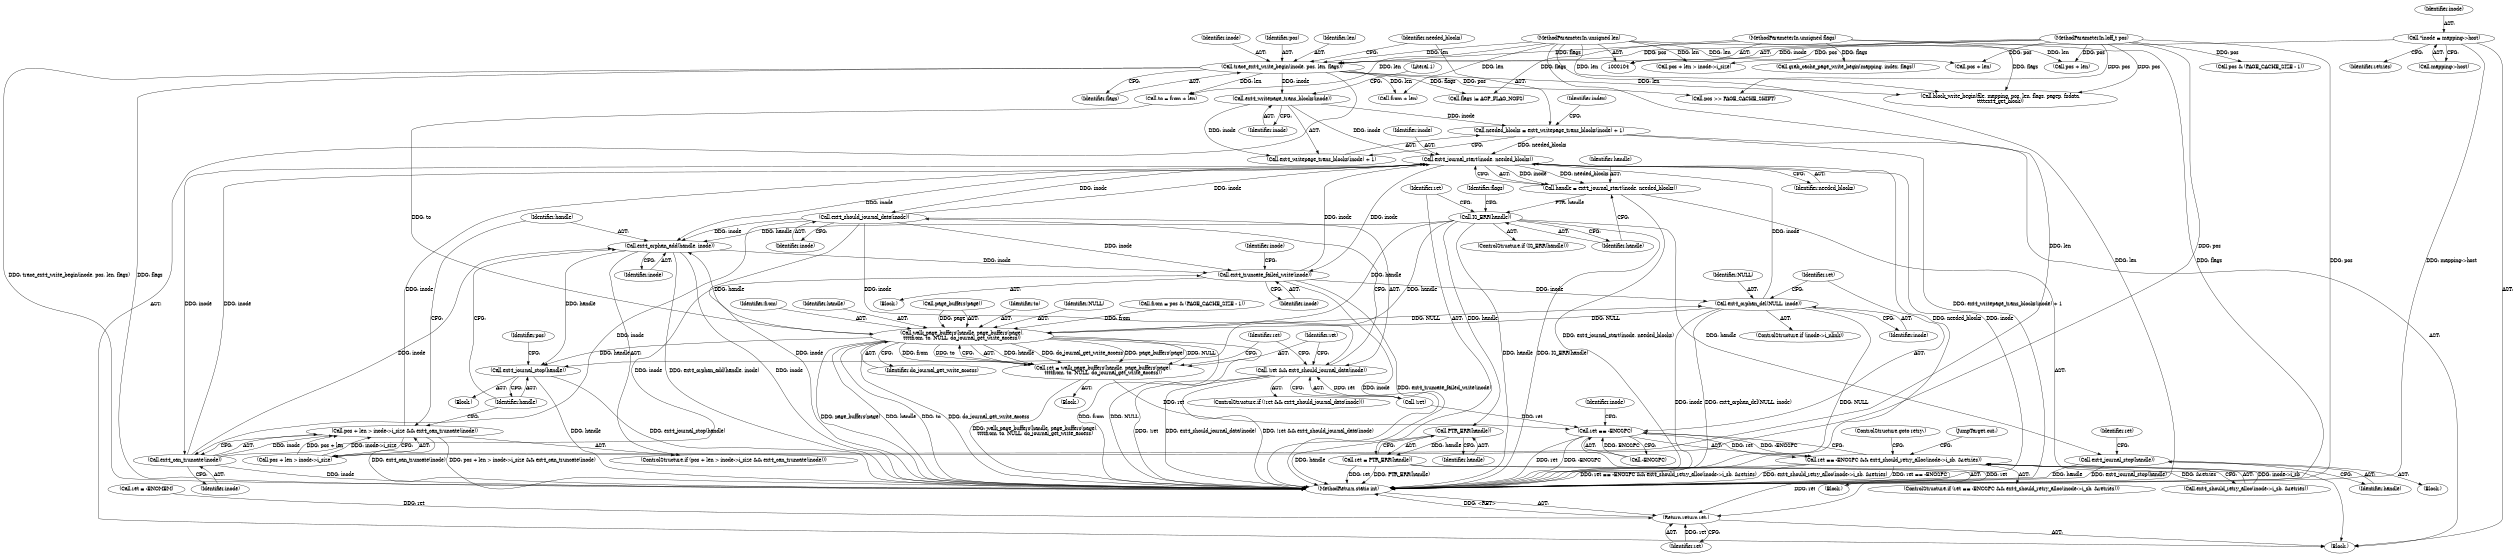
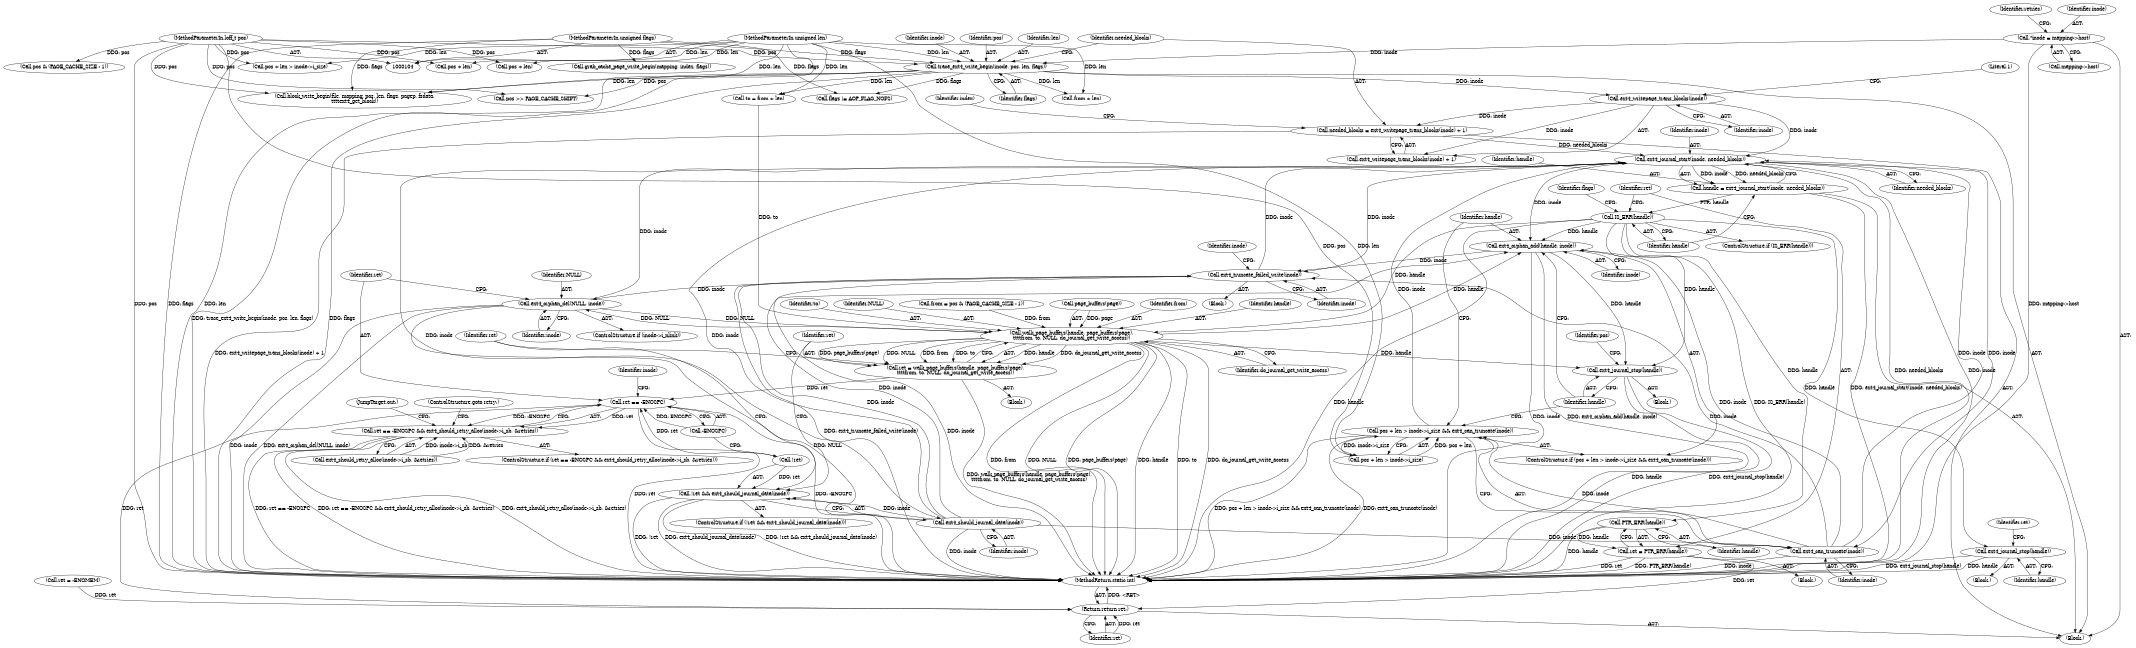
(2408, 53) -> (2036, 23)
(1323, 396) -> (728, 448)
